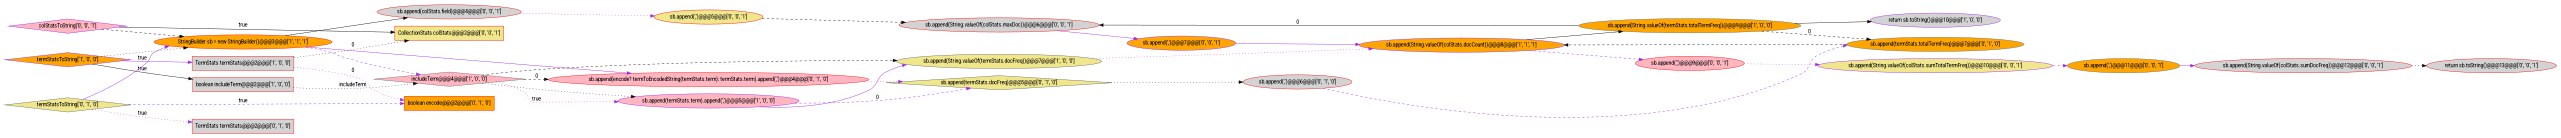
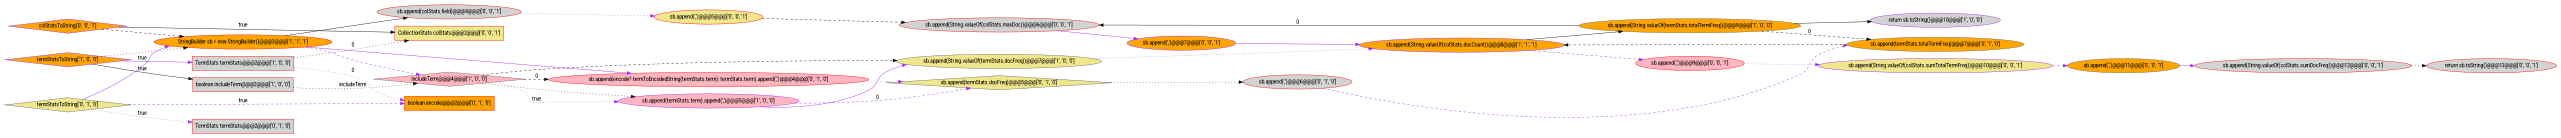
(68, 26) -> (68, 26)
